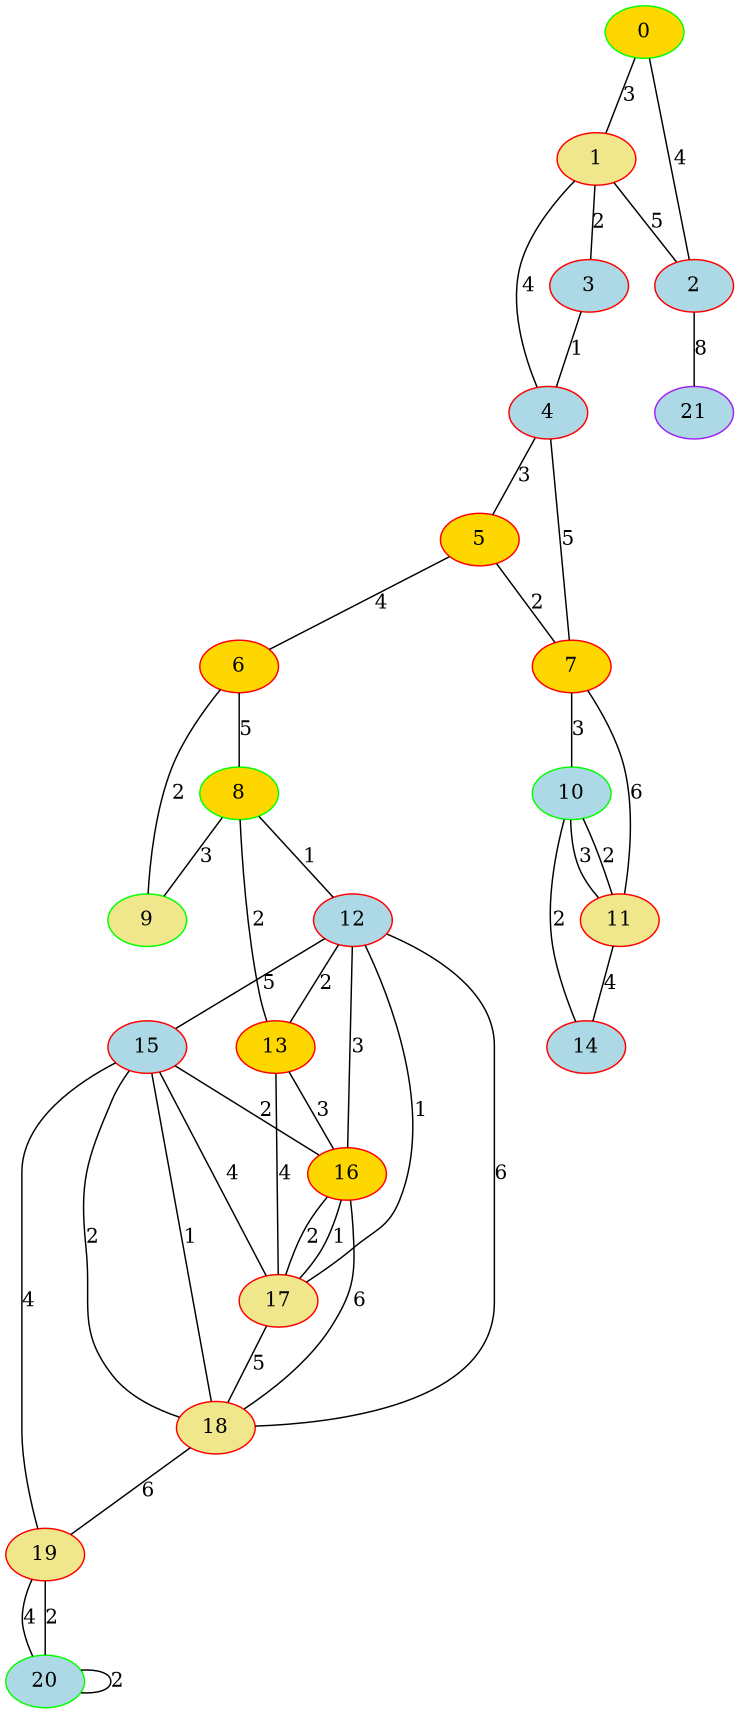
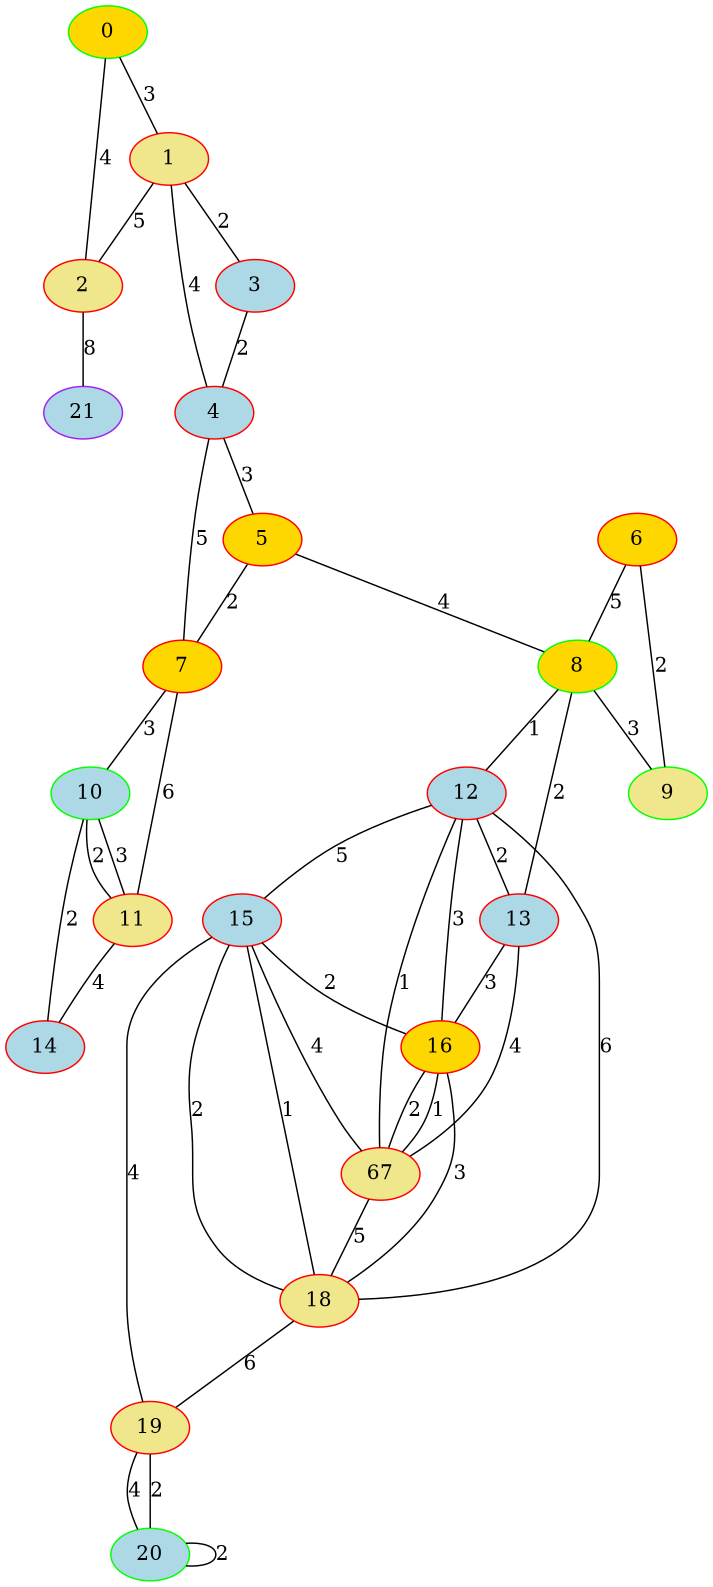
(694, 286) -> (83, 286)
(578, 349) -> (244, 349)
(359, 603) -> (420, 603)
(276, 1047) -> (519, 920)
(279, 1301) -> (381, 1174)
(360, 1301) -> (461, 1174)
